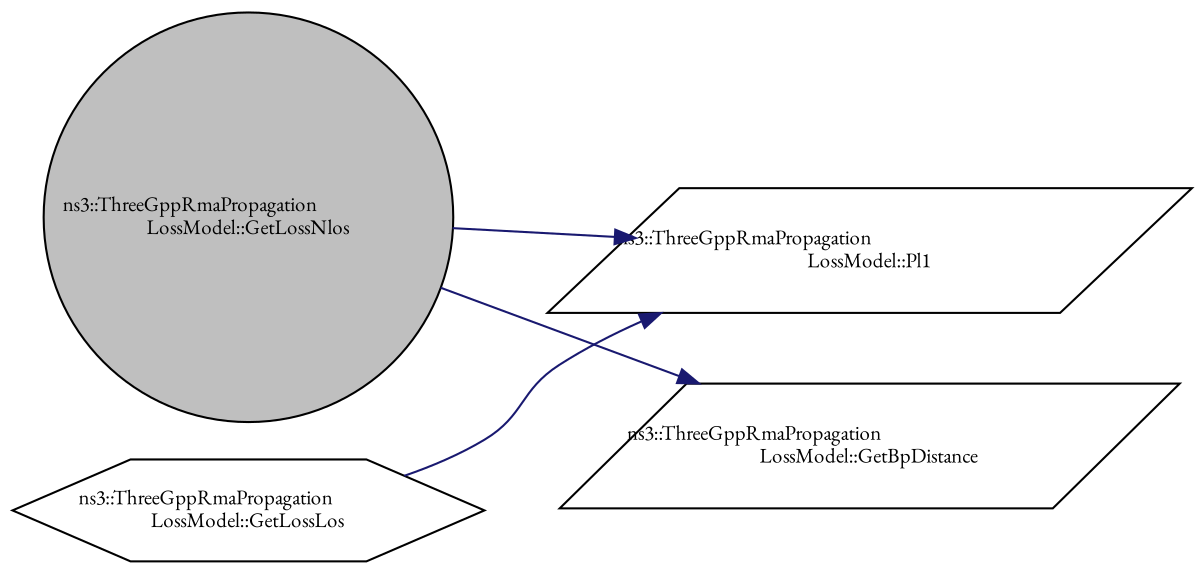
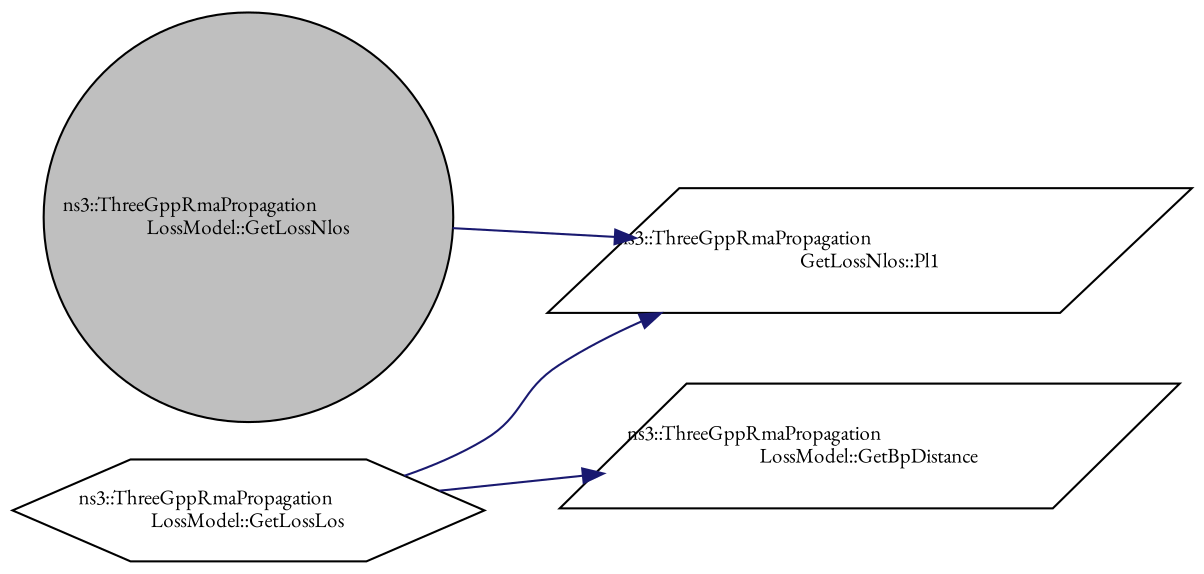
(870, 251) -> (870, 251)
(560, 332) -> (511, 483)
